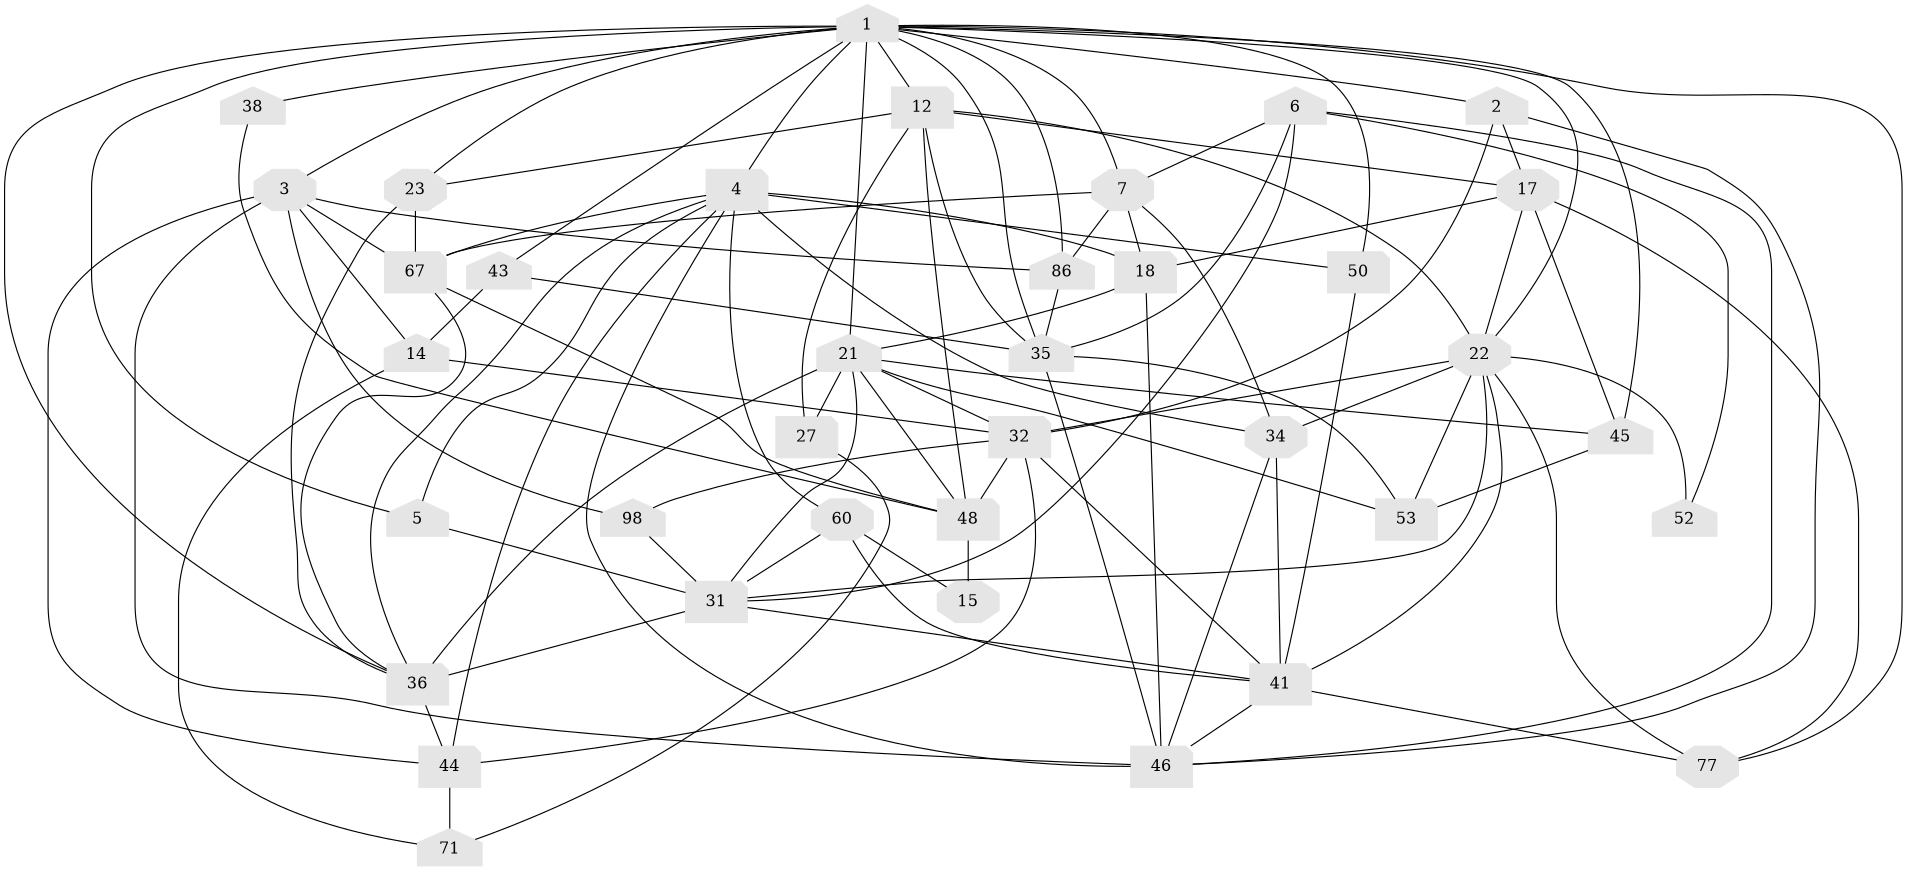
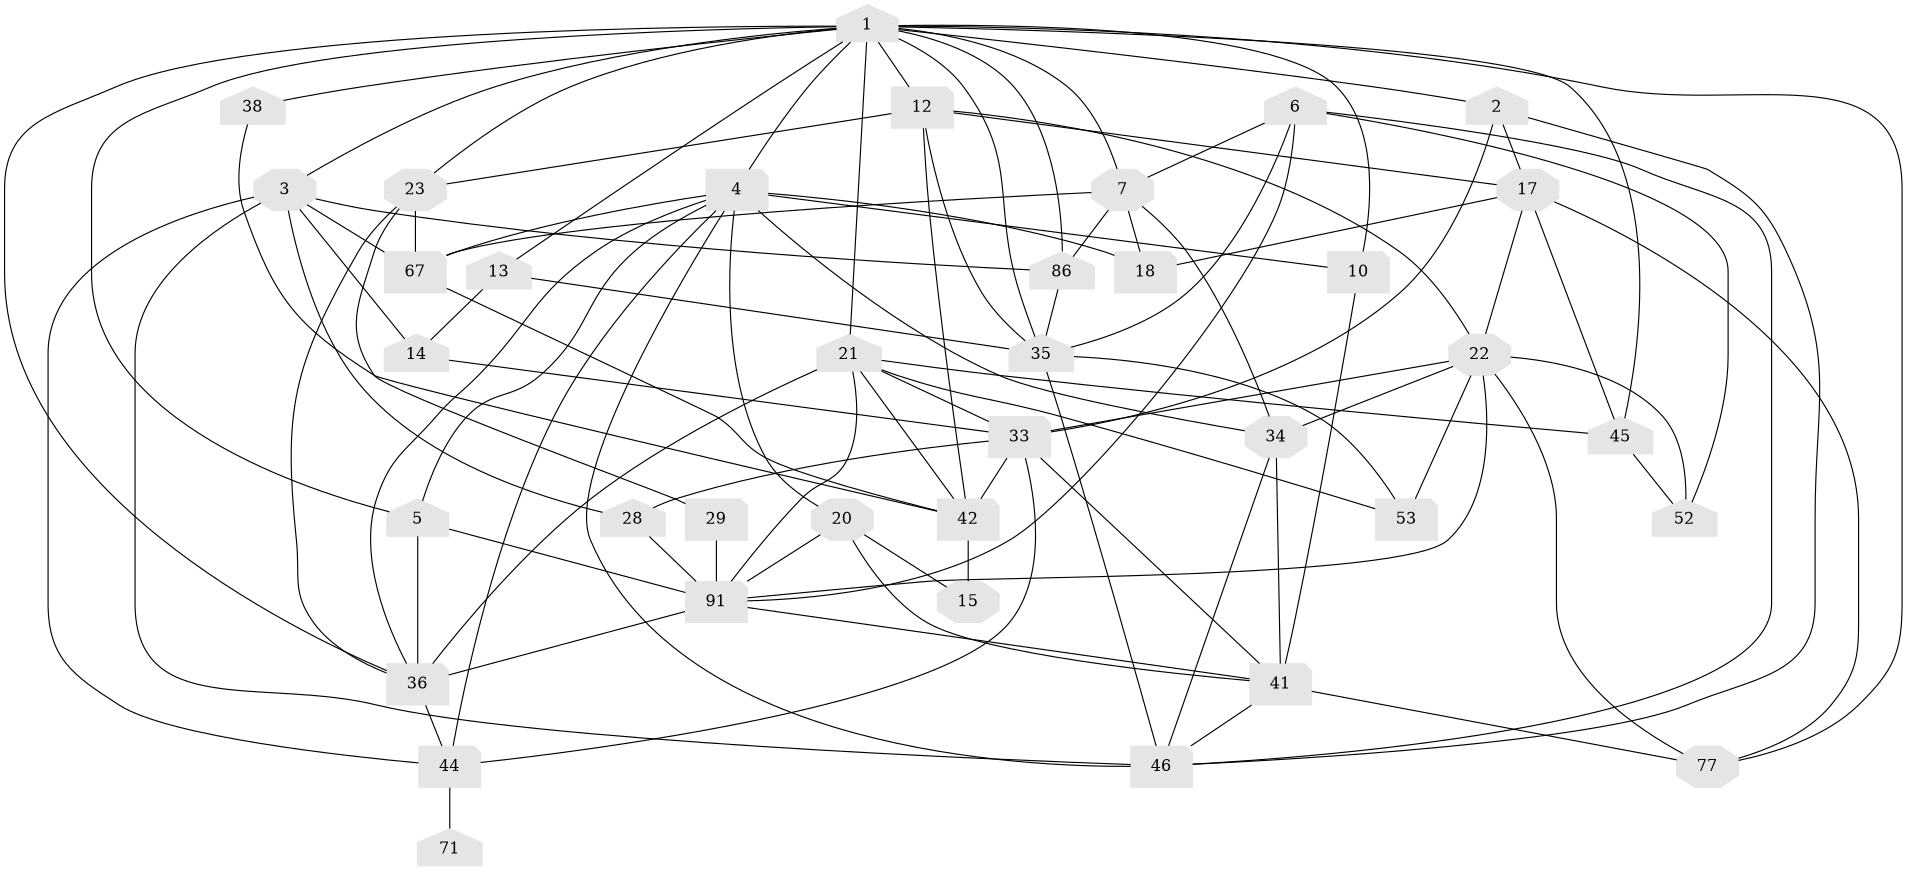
(1522, 81) -> none
(499, 272) -> (499, 272)
(1358, 272) -> (1358, 272)
(993, 325) -> none
(807, 437) -> none
(1020, 437) -> (1020, 437)
(320, 443) -> (418, 600)
(1513, 479) -> (1653, 479)
(633, 520) -> (633, 520)
none -> (716, 520)
(842, 520) -> (842, 520)
(968, 520) -> (968, 520)
(1154, 520) -> none
(1464, 556) -> none
(716, 602) -> (716, 602)
(179, 636) -> none
